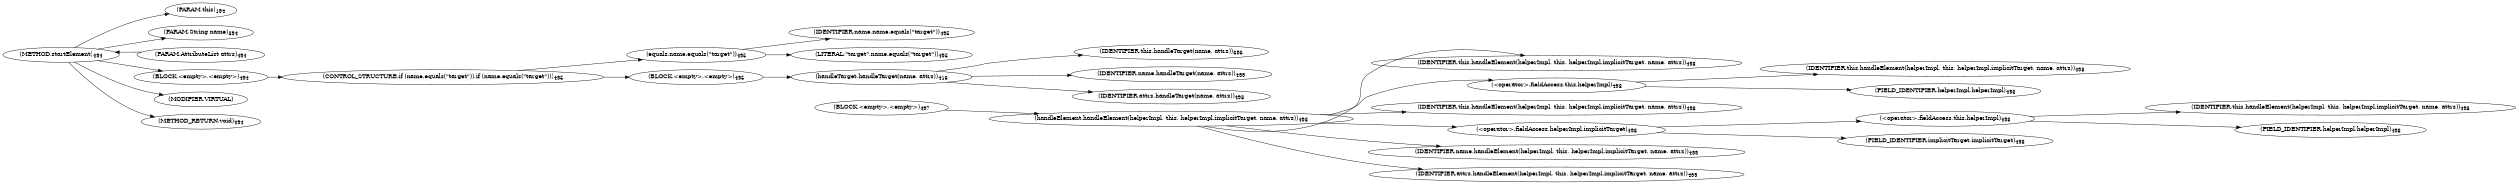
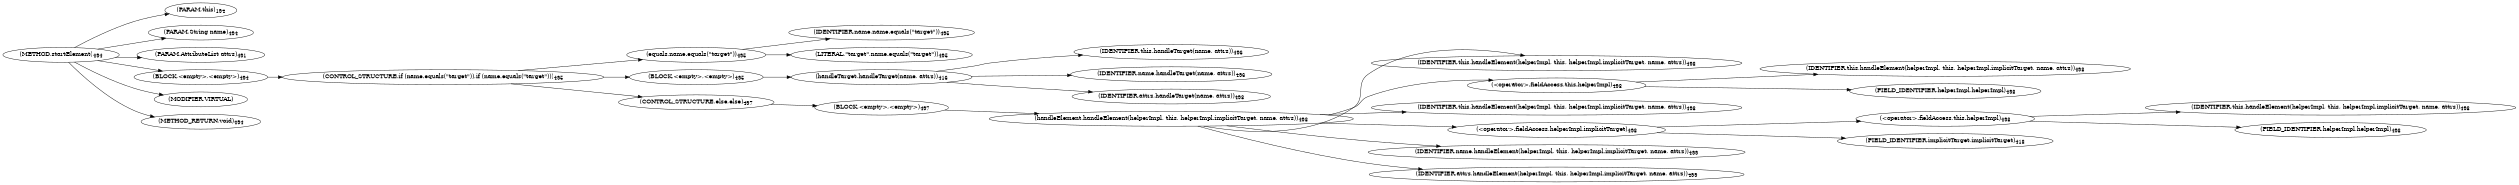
(233, 32) -> (233, 32)
(1238, 51) -> (1238, 51)
(131, 52) -> (126, 58)
(242, 54) -> (242, 54)
(1241, 74) -> (1241, 74)
none -> (696, 102)
(2020, 140) -> (2020, 140)
